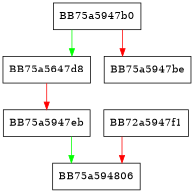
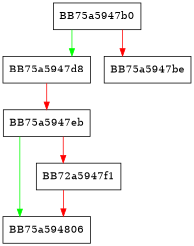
(47, 70) -> (47, 70)
none -> (63, 146)
